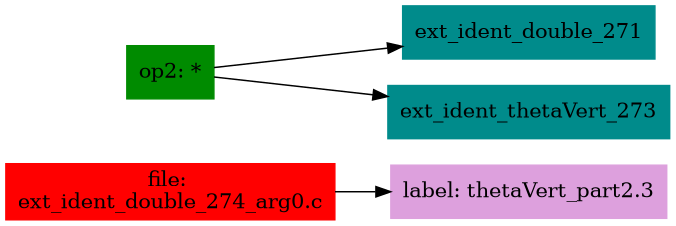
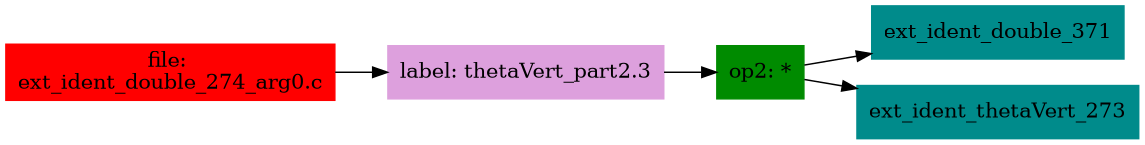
(529, 32) -> (998, 32)
none -> (683, 72)
